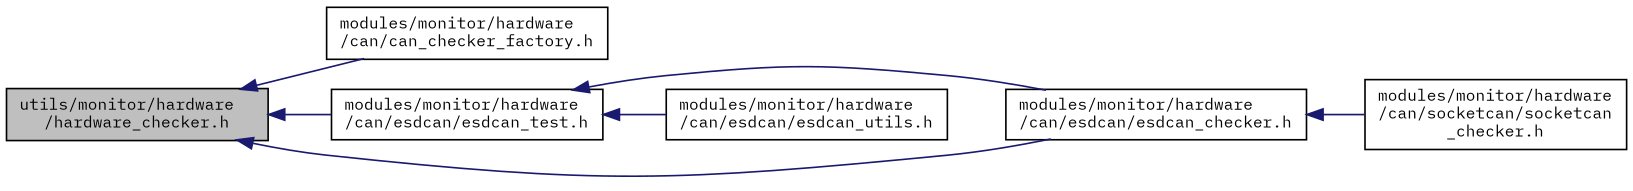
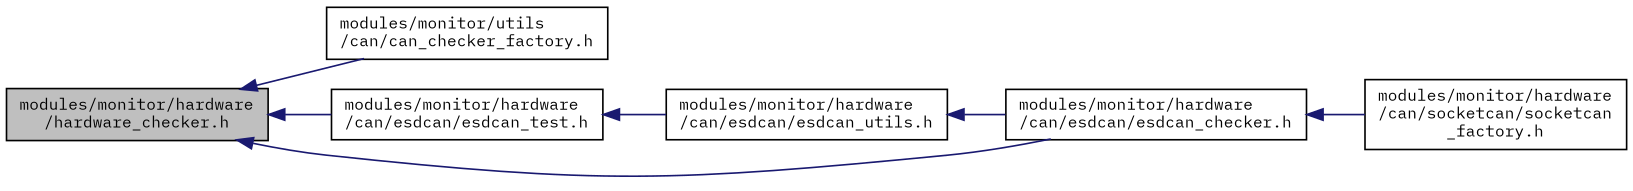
(467, 33) -> (467, 33)
(818, 67) -> (985, 115)
(137, 115) -> (137, 115)
(1496, 115) -> (1496, 115)
